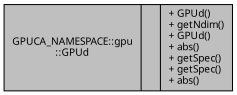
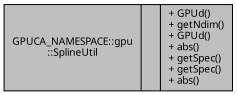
(73, 53) -> (73, 53)
